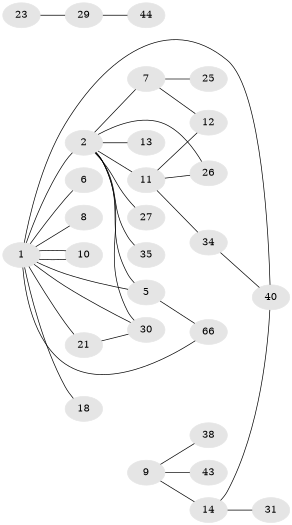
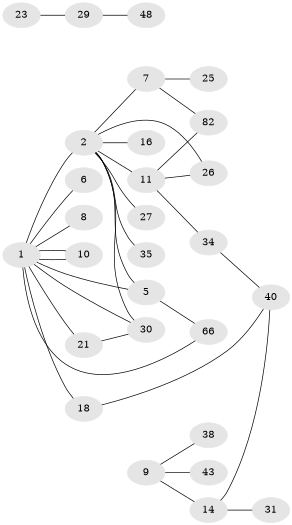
(146, 15) -> (146, 15)
(184, 40) -> (192, 372)
(209, 123) -> (209, 123)
(146, 143) -> (146, 143)
